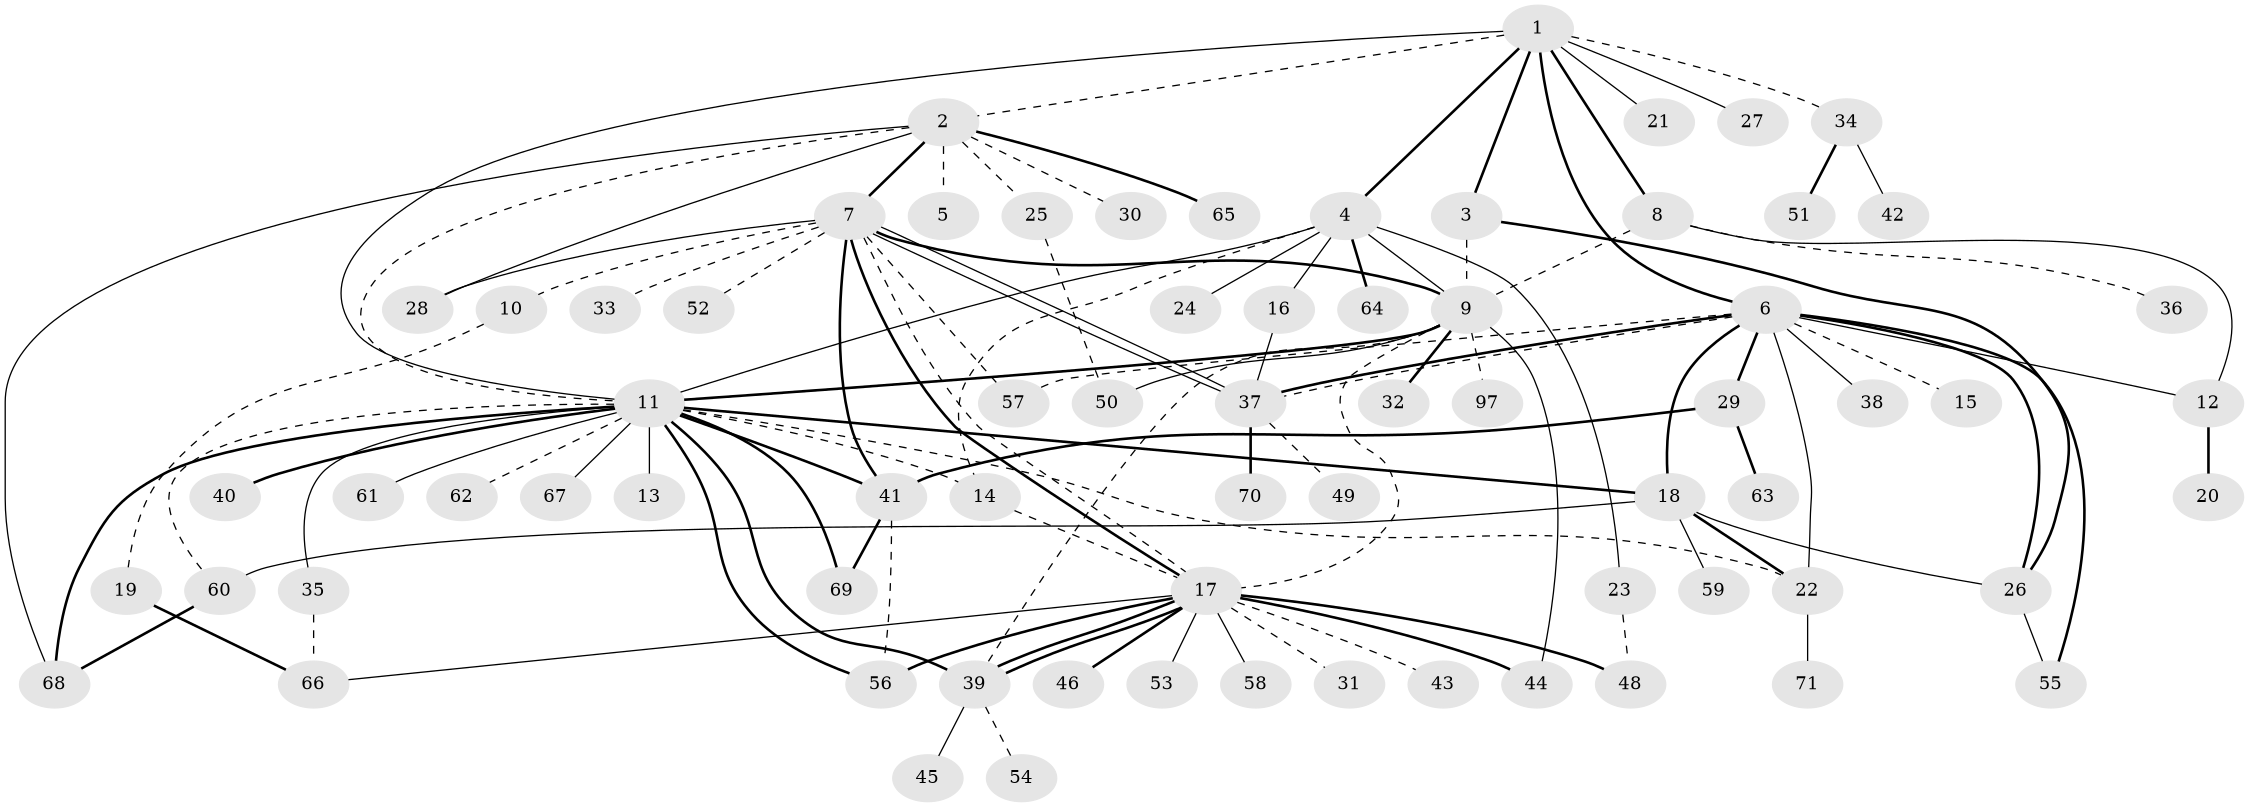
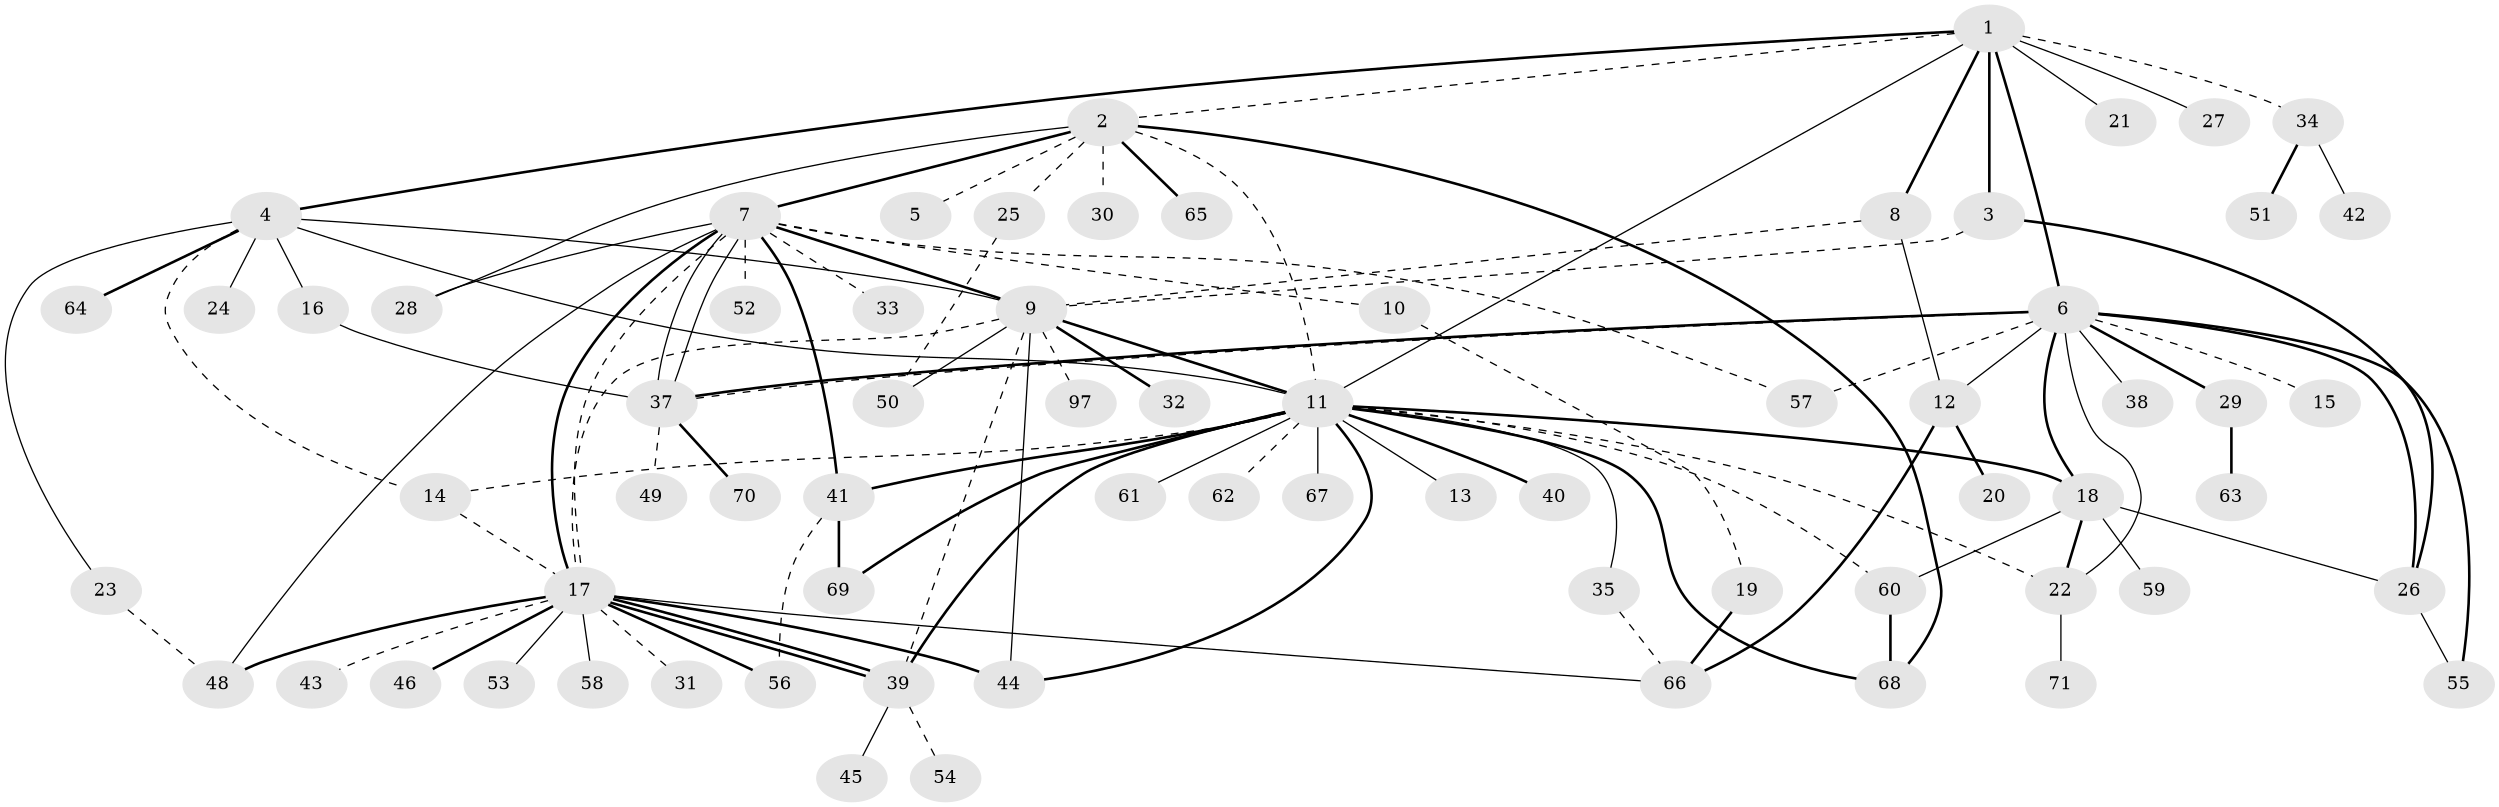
(294, 222) -> (1685, 272)
(2172, 310) -> none
none -> (447, 415)
(1305, 435) -> none
none -> (1839, 567)
(727, 574) -> (1269, 607)
